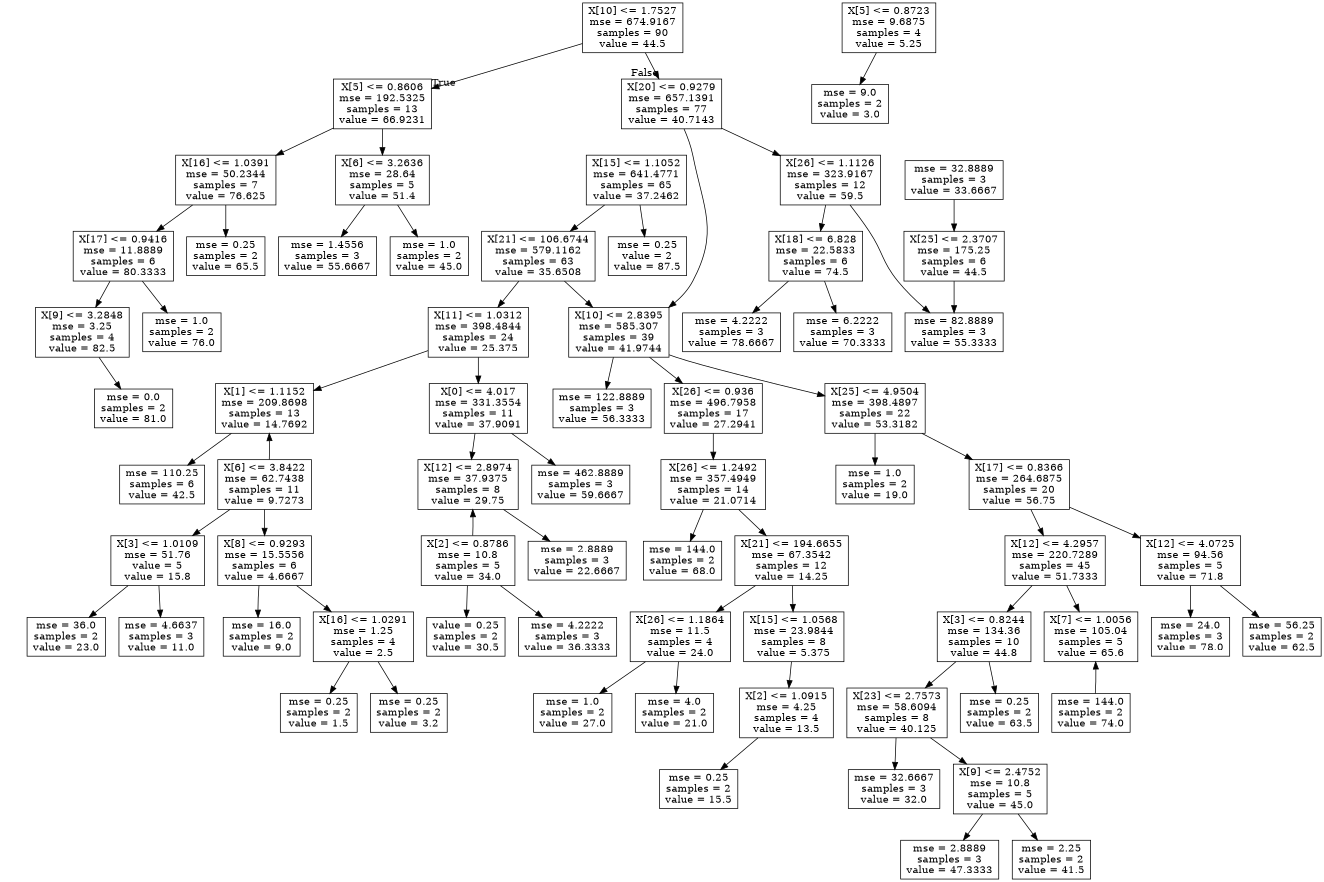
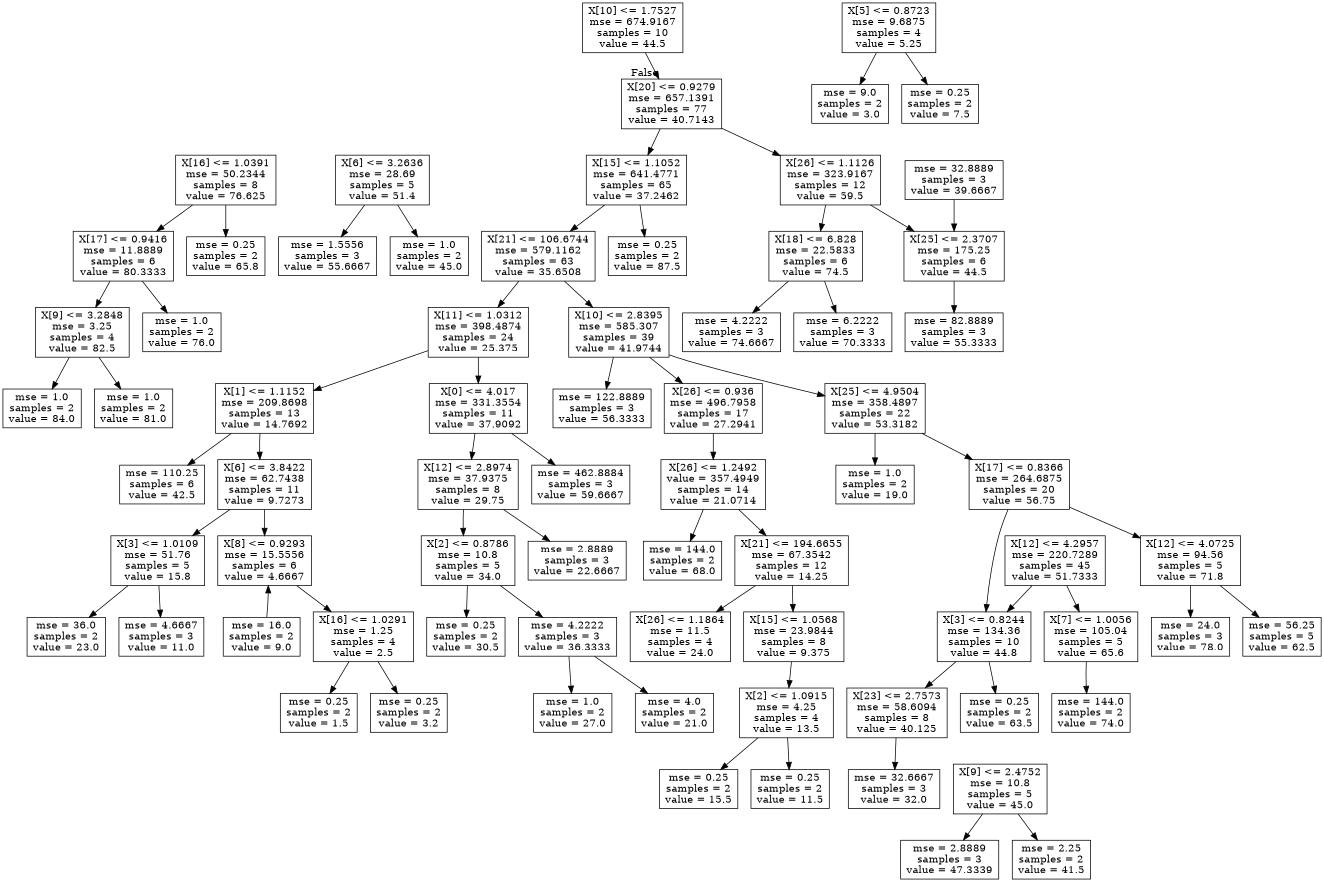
(633, 28) -> (633, 28)
(382, 104) -> none
none -> (940, 104)
(226, 180) -> (226, 180)
(382, 180) -> (382, 180)
(954, 180) -> (954, 180)
(707, 219) -> (656, 139)
(226, 256) -> (226, 256)
(328, 256) -> (328, 256)
(647, 256) -> (647, 256)
(884, 259) -> (889, 216)
(478, 332) -> (478, 332)
(732, 332) -> (732, 332)
none -> (42, 408)
(134, 408) -> (134, 408)
(478, 408) -> (478, 408)
(875, 408) -> (875, 408)
(270, 450) -> (260, 443)
(581, 485) -> (581, 485)
(713, 485) -> (713, 485)
(1036, 519) -> (994, 556)
(473, 526) -> (463, 519)
(158, 561) -> (158, 561)
(258, 598) -> (268, 605)
(161, 637) -> (161, 637)
(466, 637) -> (466, 637)
(794, 637) -> (794, 637)
(1282, 637) -> (1282, 637)
(677, 674) -> (618, 673)
(626, 676) -> (570, 671)
(1096, 681) -> (1086, 674)
(945, 749) -> none
none -> (790, 789)
(950, 860) -> (950, 860)
